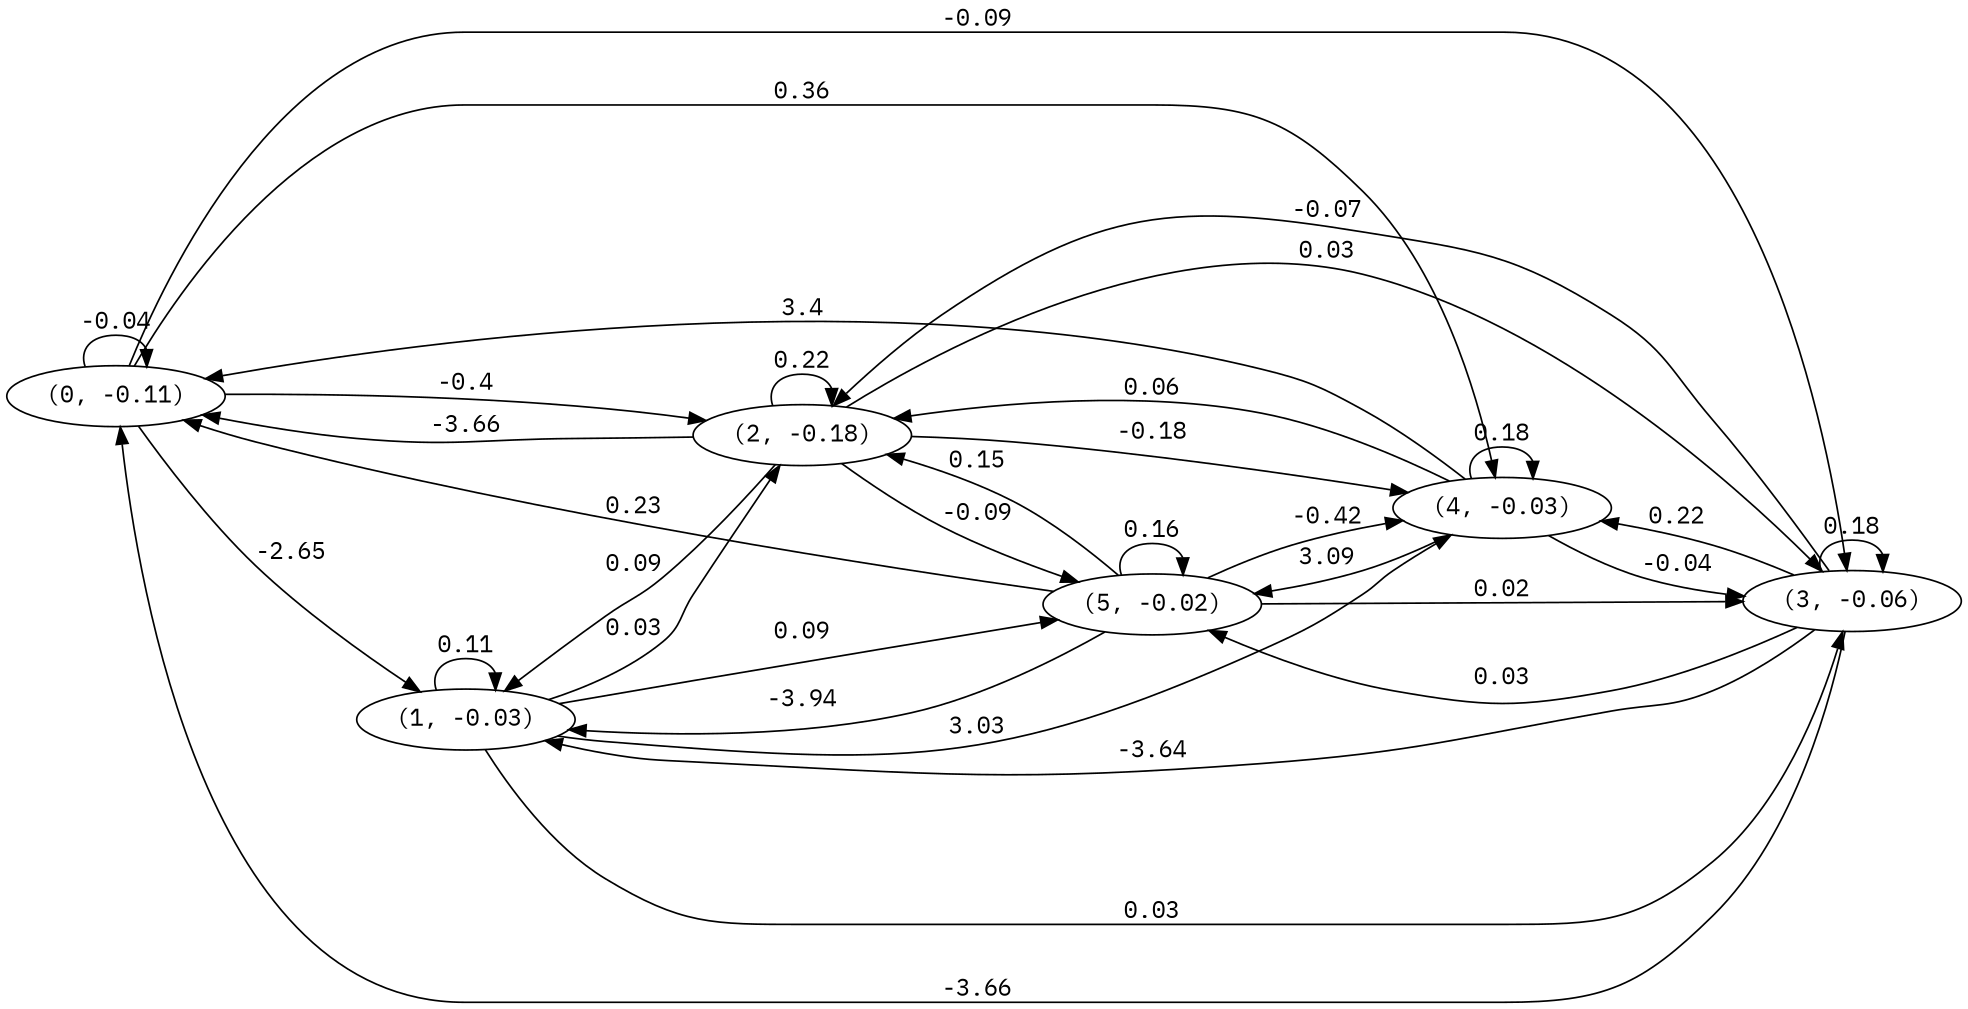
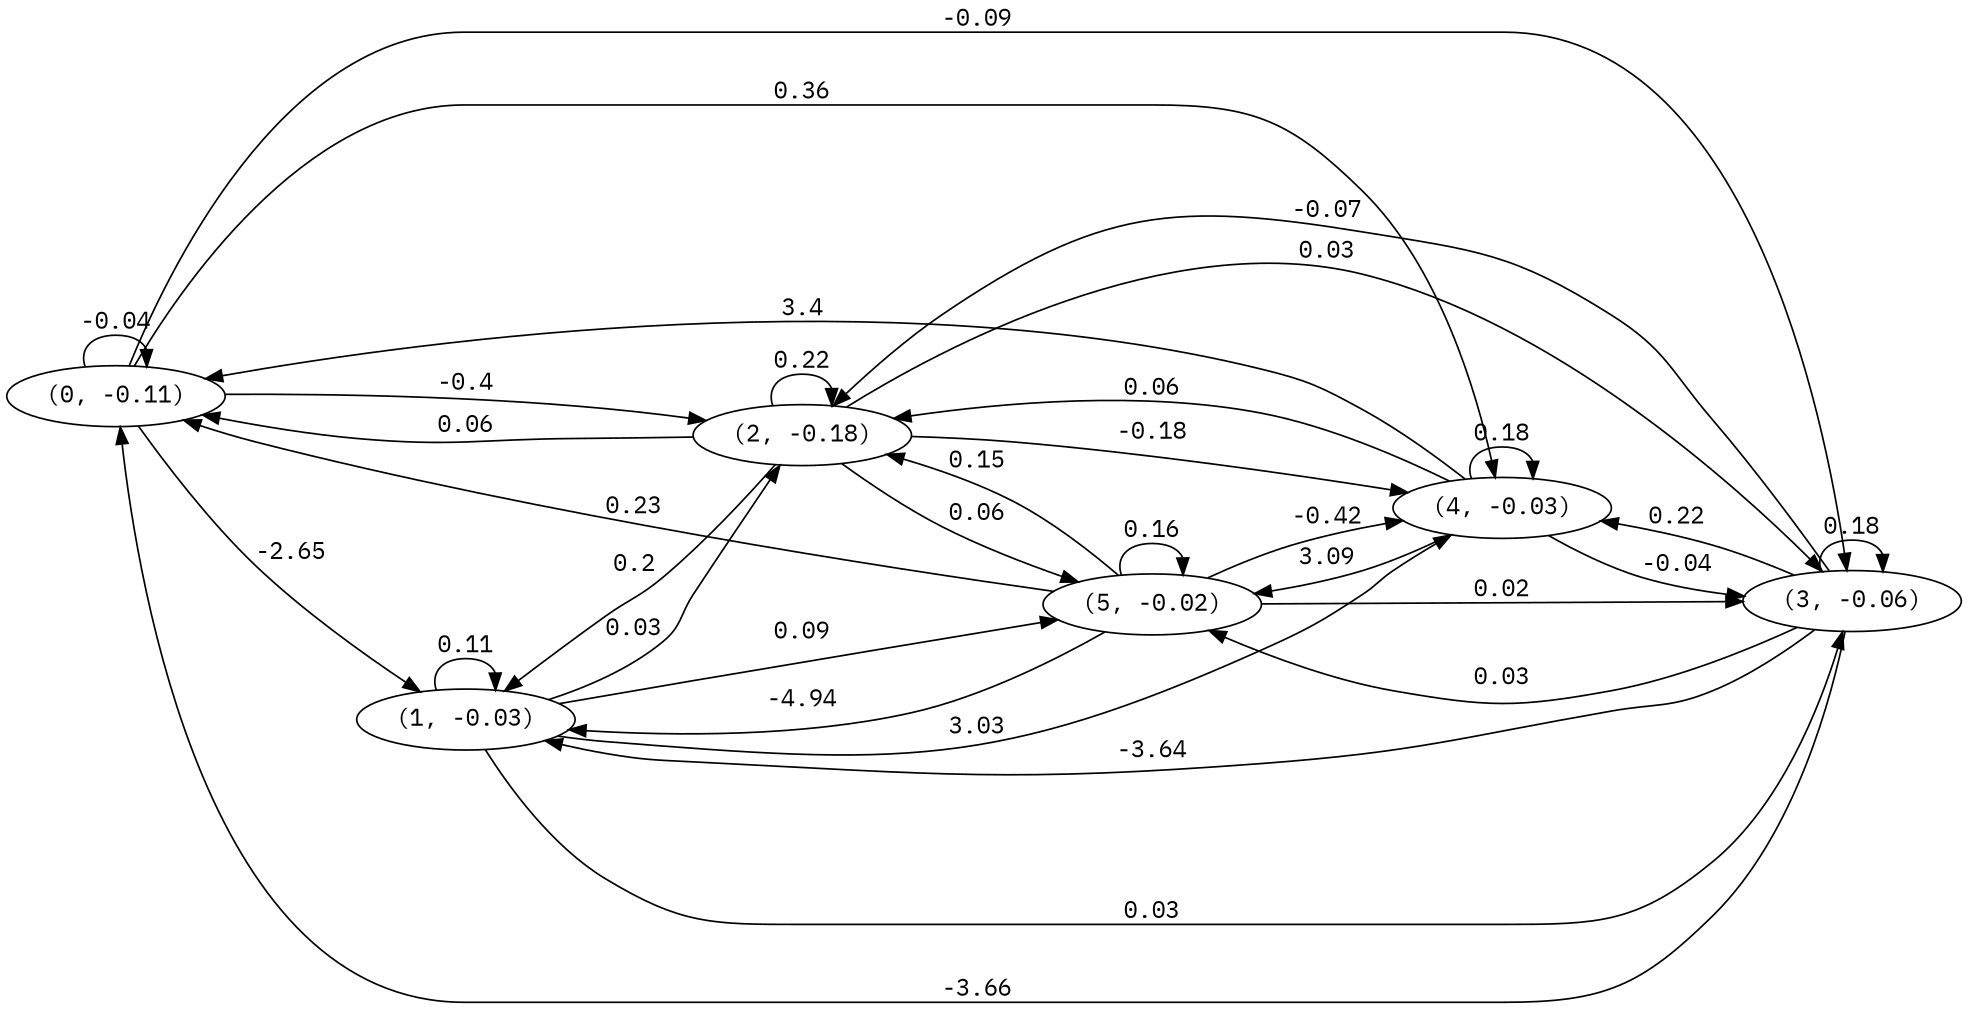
(466, 426) -> (466, 426)
(977, 514) -> (977, 514)
(634, 565) -> (634, 565)
(802, 700) -> (802, 700)
